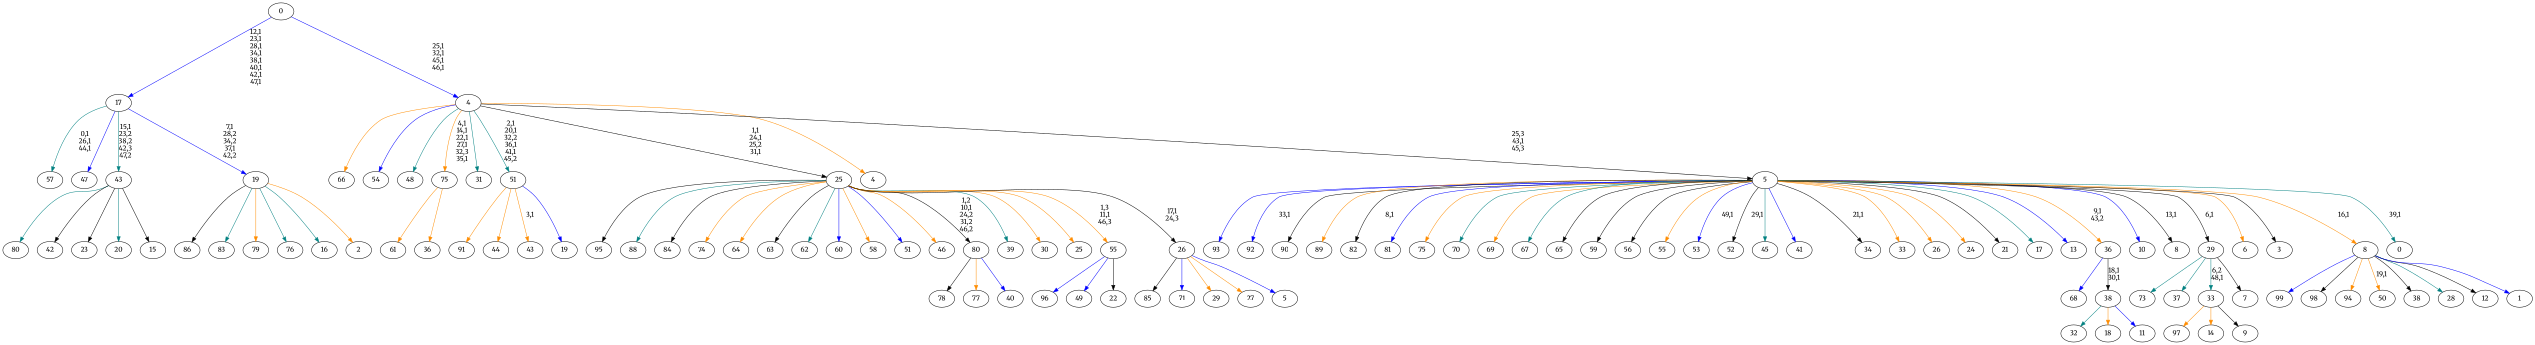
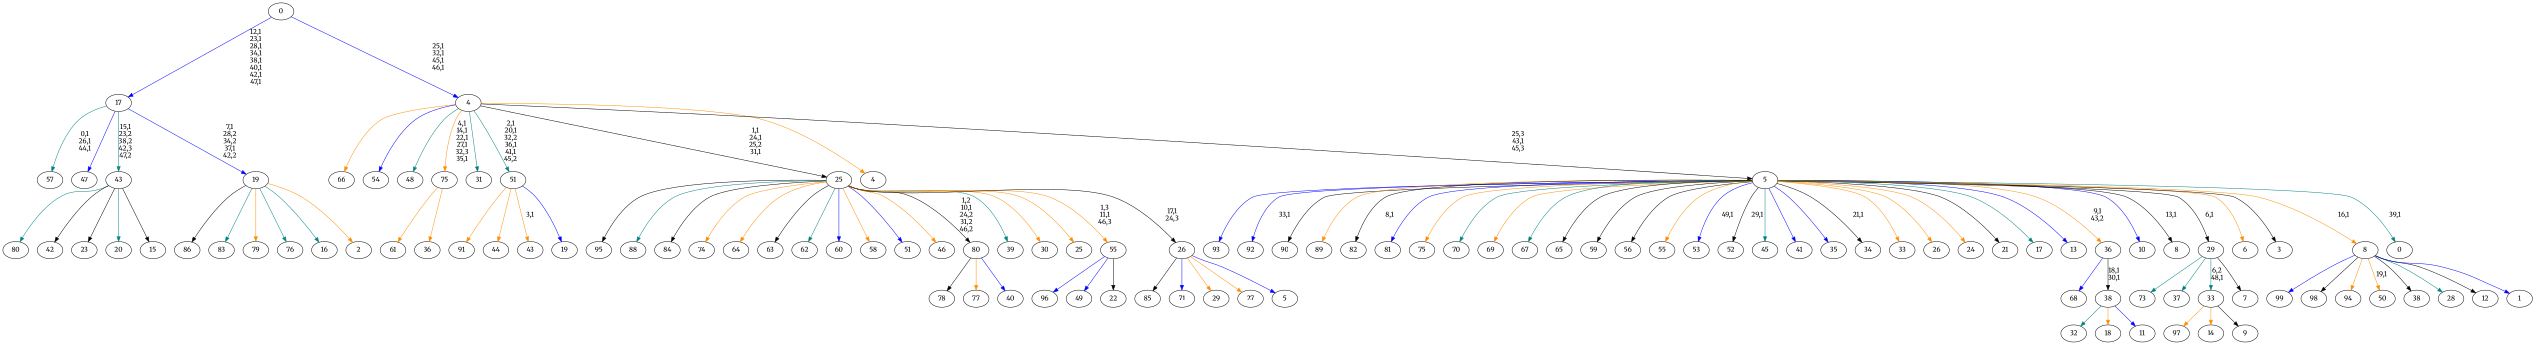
none -> (1834, 250)
